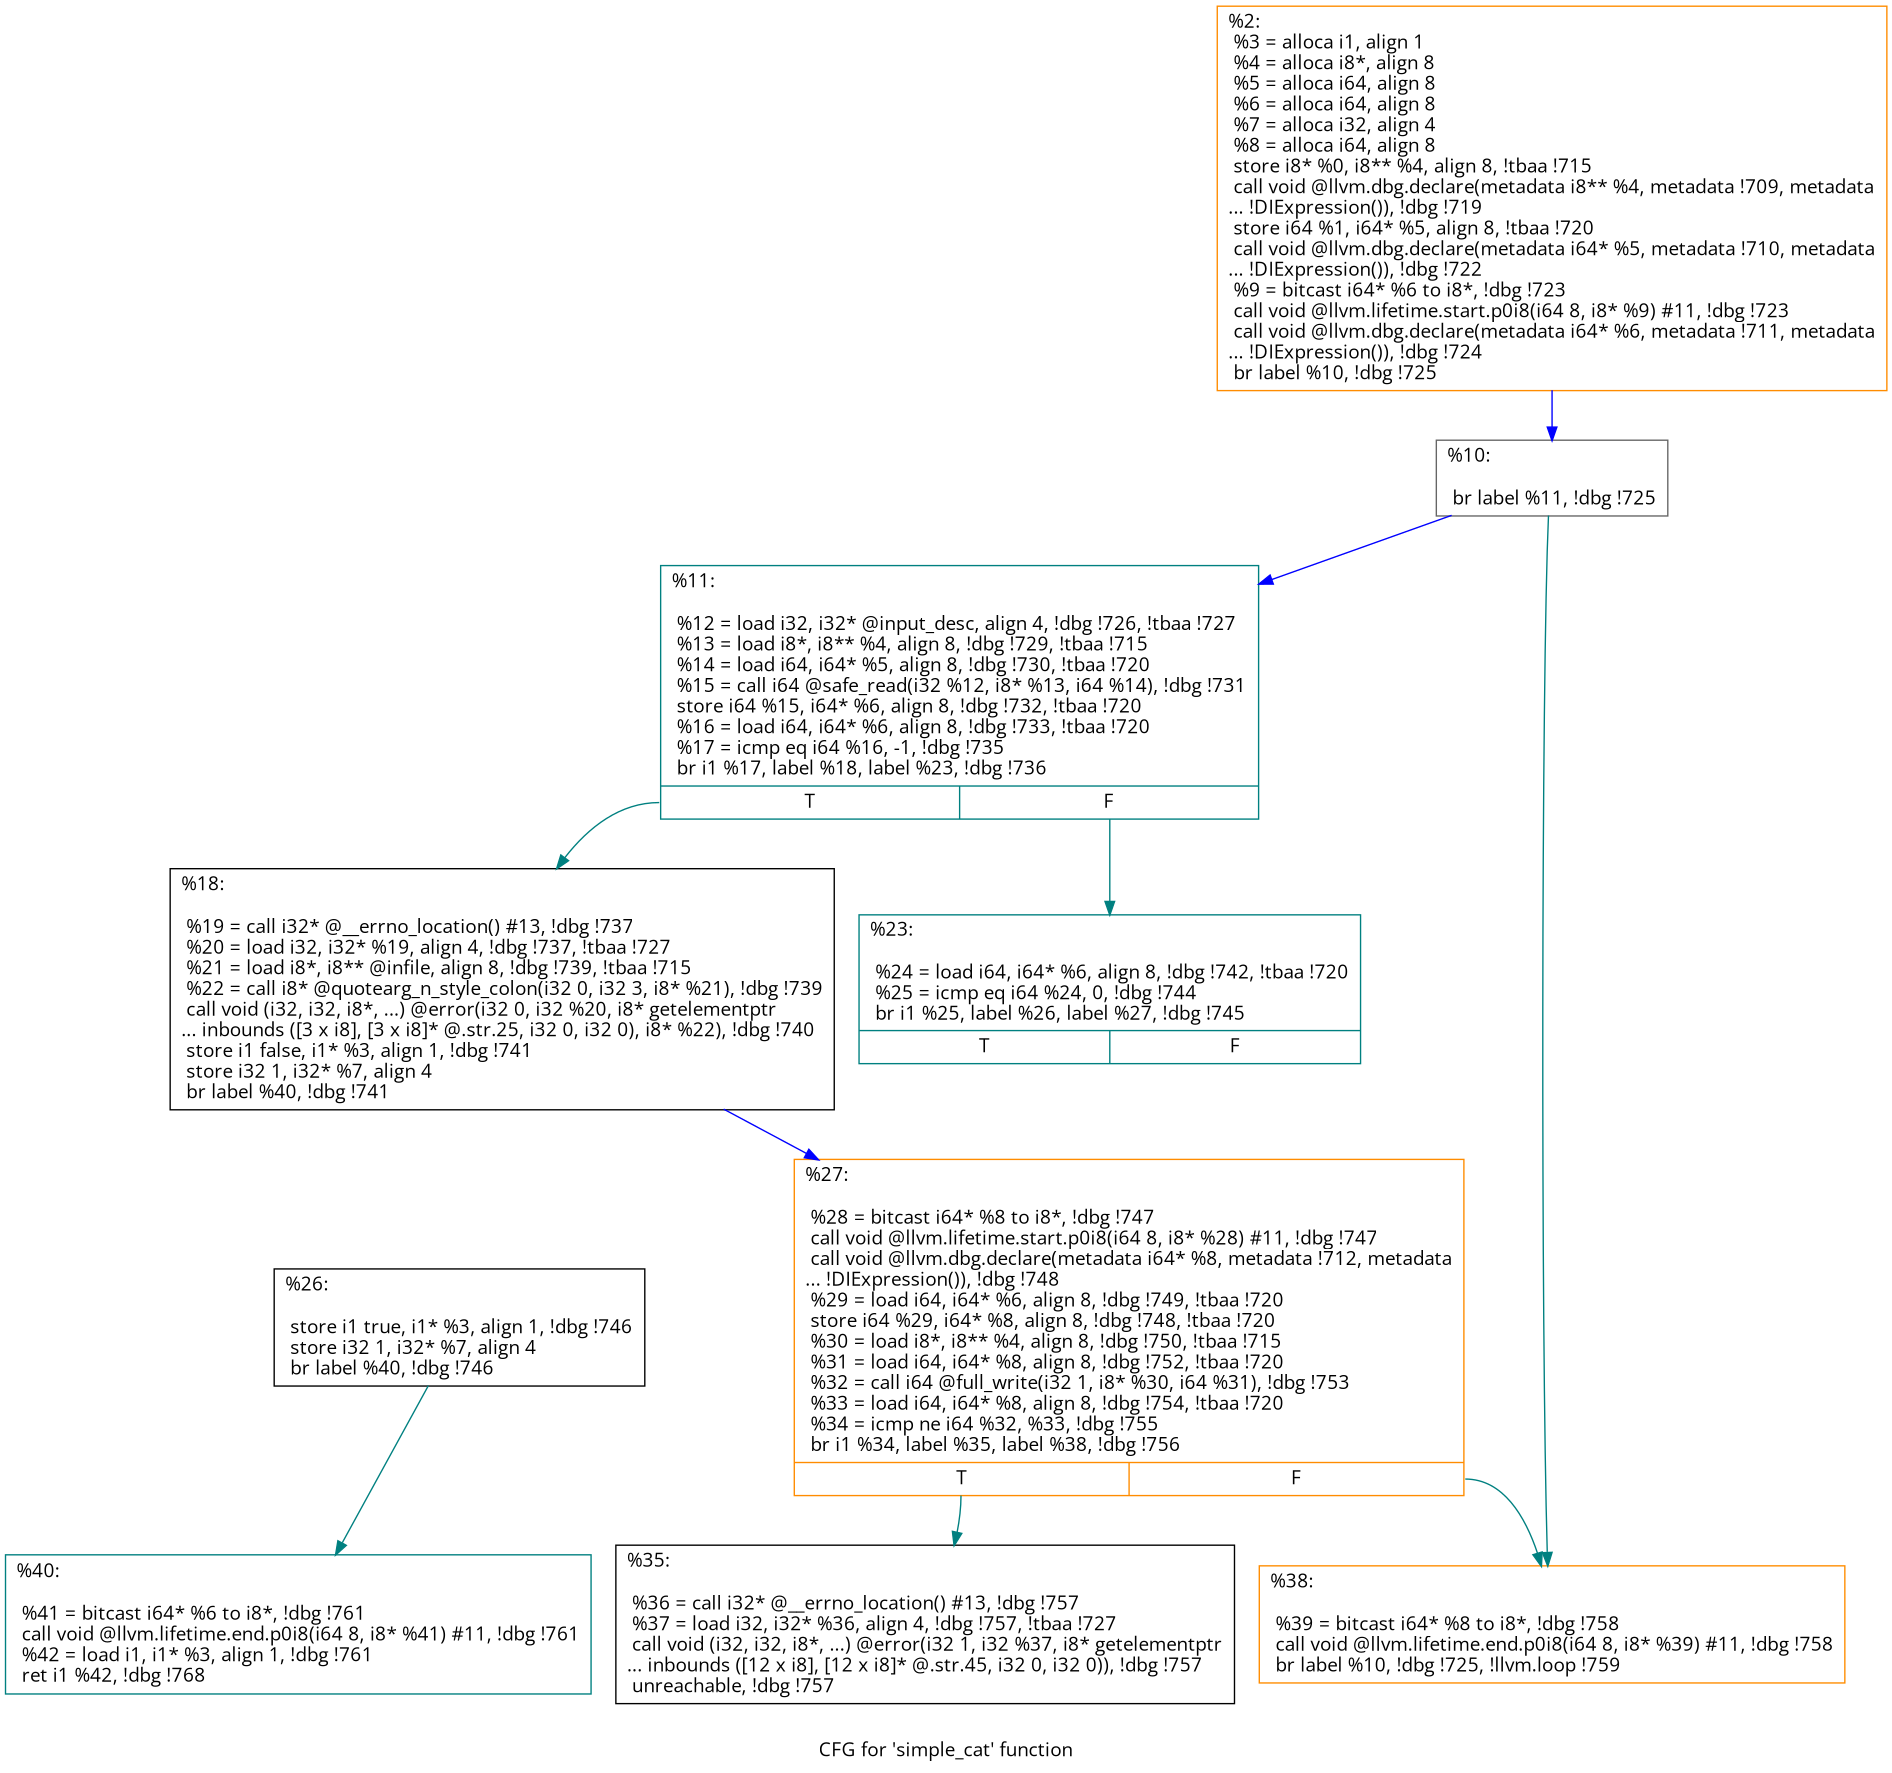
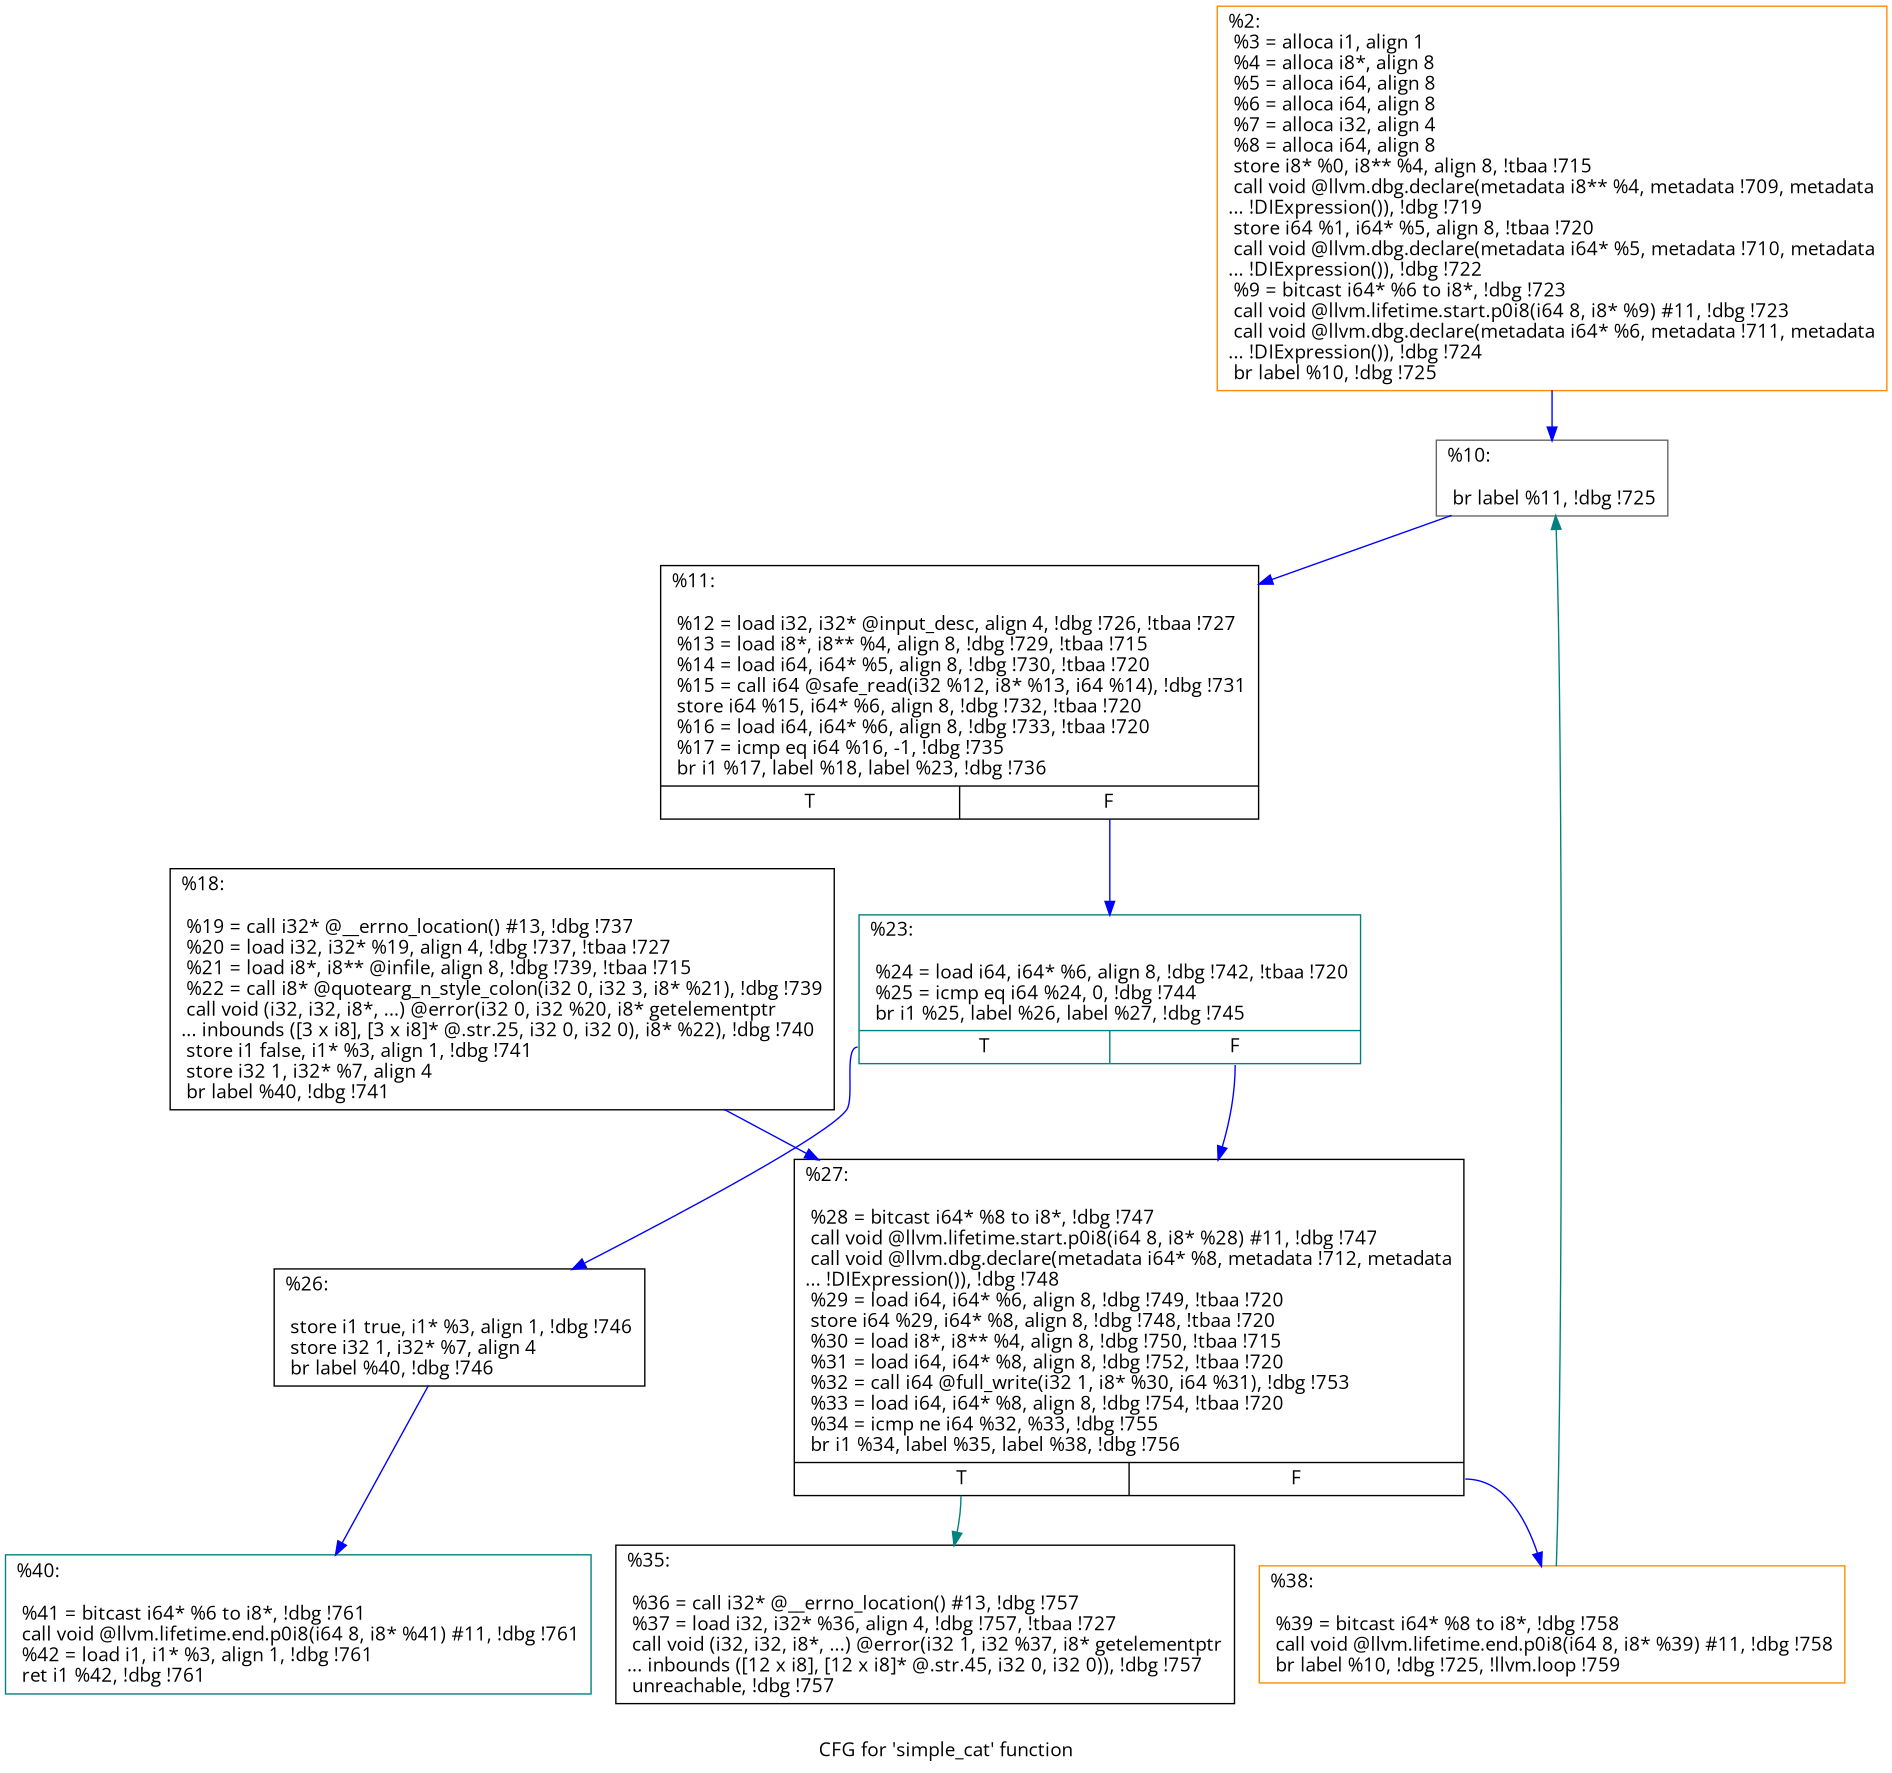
(960, 692) -> (960, 692)
(606, 819) -> none
(1110, 860) -> (1110, 860)
(1543, 1034) -> (1561, 1048)
none -> (1232, 1106)
none -> (748, 1176)
(1129, 1327) -> (1129, 1327)
(385, 1464) -> (385, 1464)
(1512, 1504) -> (1512, 1504)
(112, 1676) -> (112, 1676)
